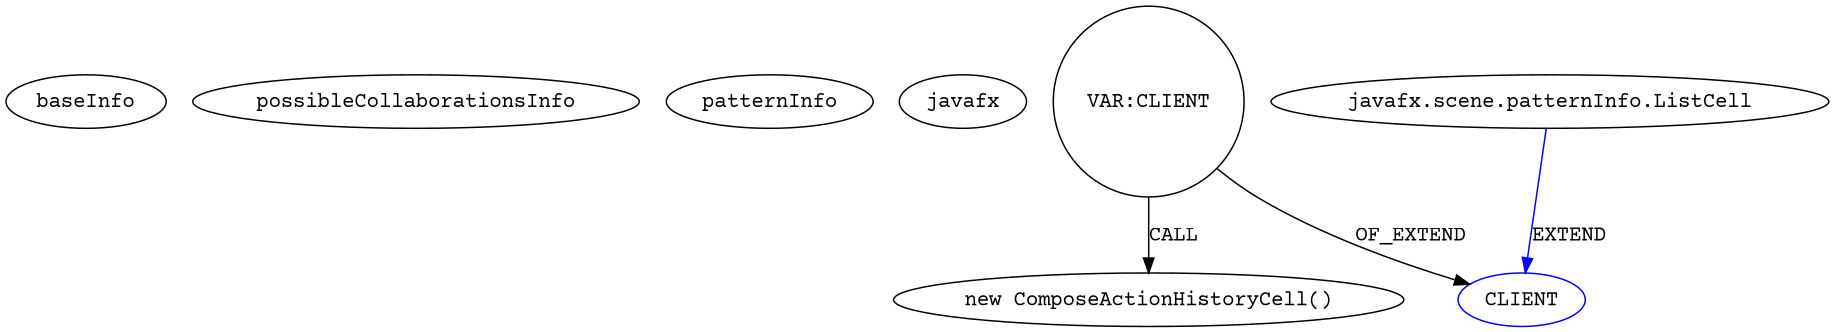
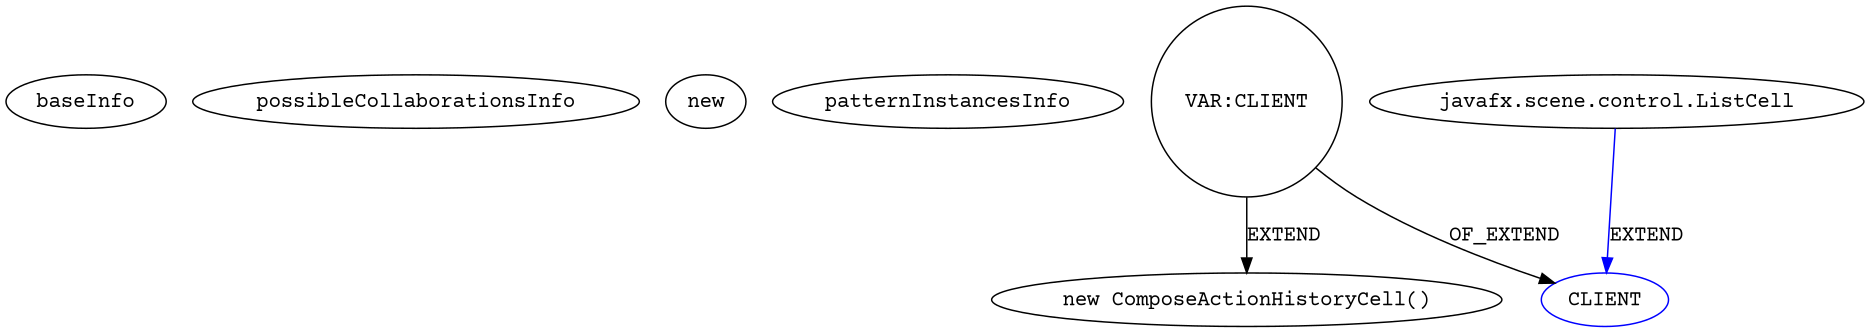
(770, 102) -> (706, 102)
(963, 102) -> (948, 102)
(1550, 102) -> (1617, 102)
(1174, 235) -> (1284, 235)
